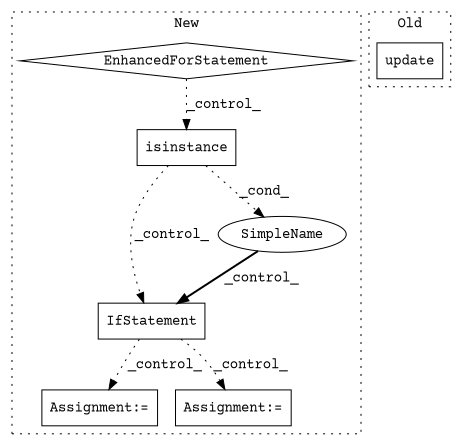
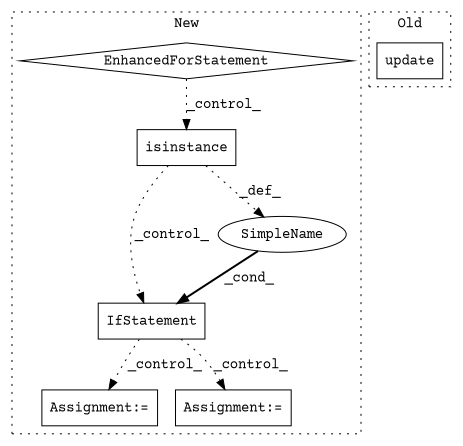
(264, 191) -> (260, 191)
(262, 278) -> (249, 278)
